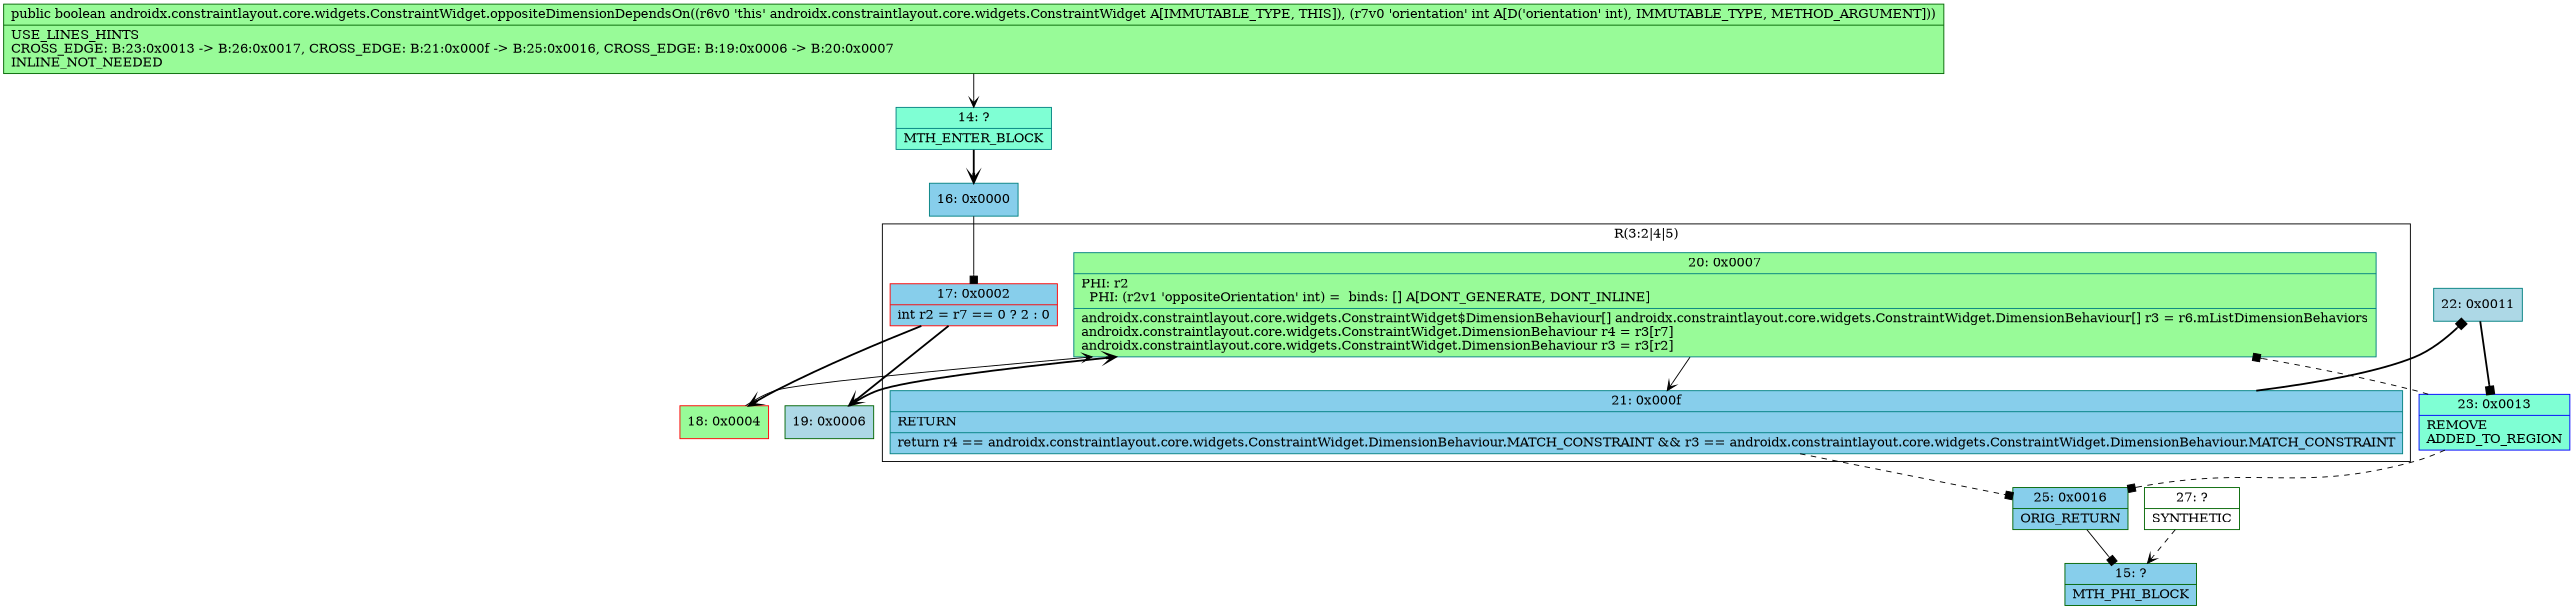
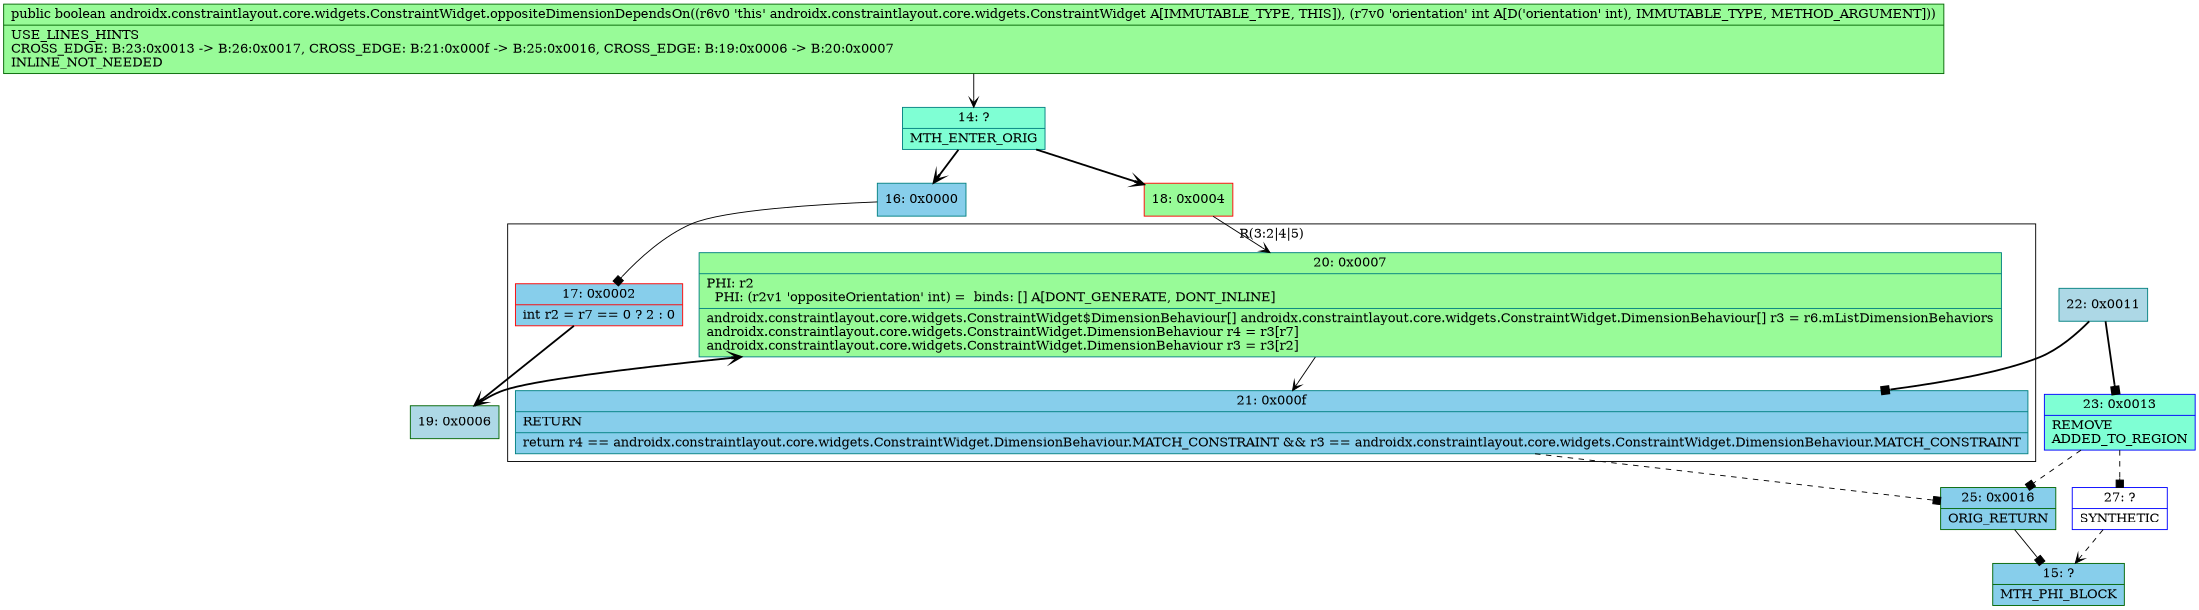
(974, 138) -> (974, 138)
(838, 361) -> (1086, 165)
(2333, 372) -> (2120, 464)
(2367, 372) -> (1996, 371)
(2192, 509) -> (2120, 509)
